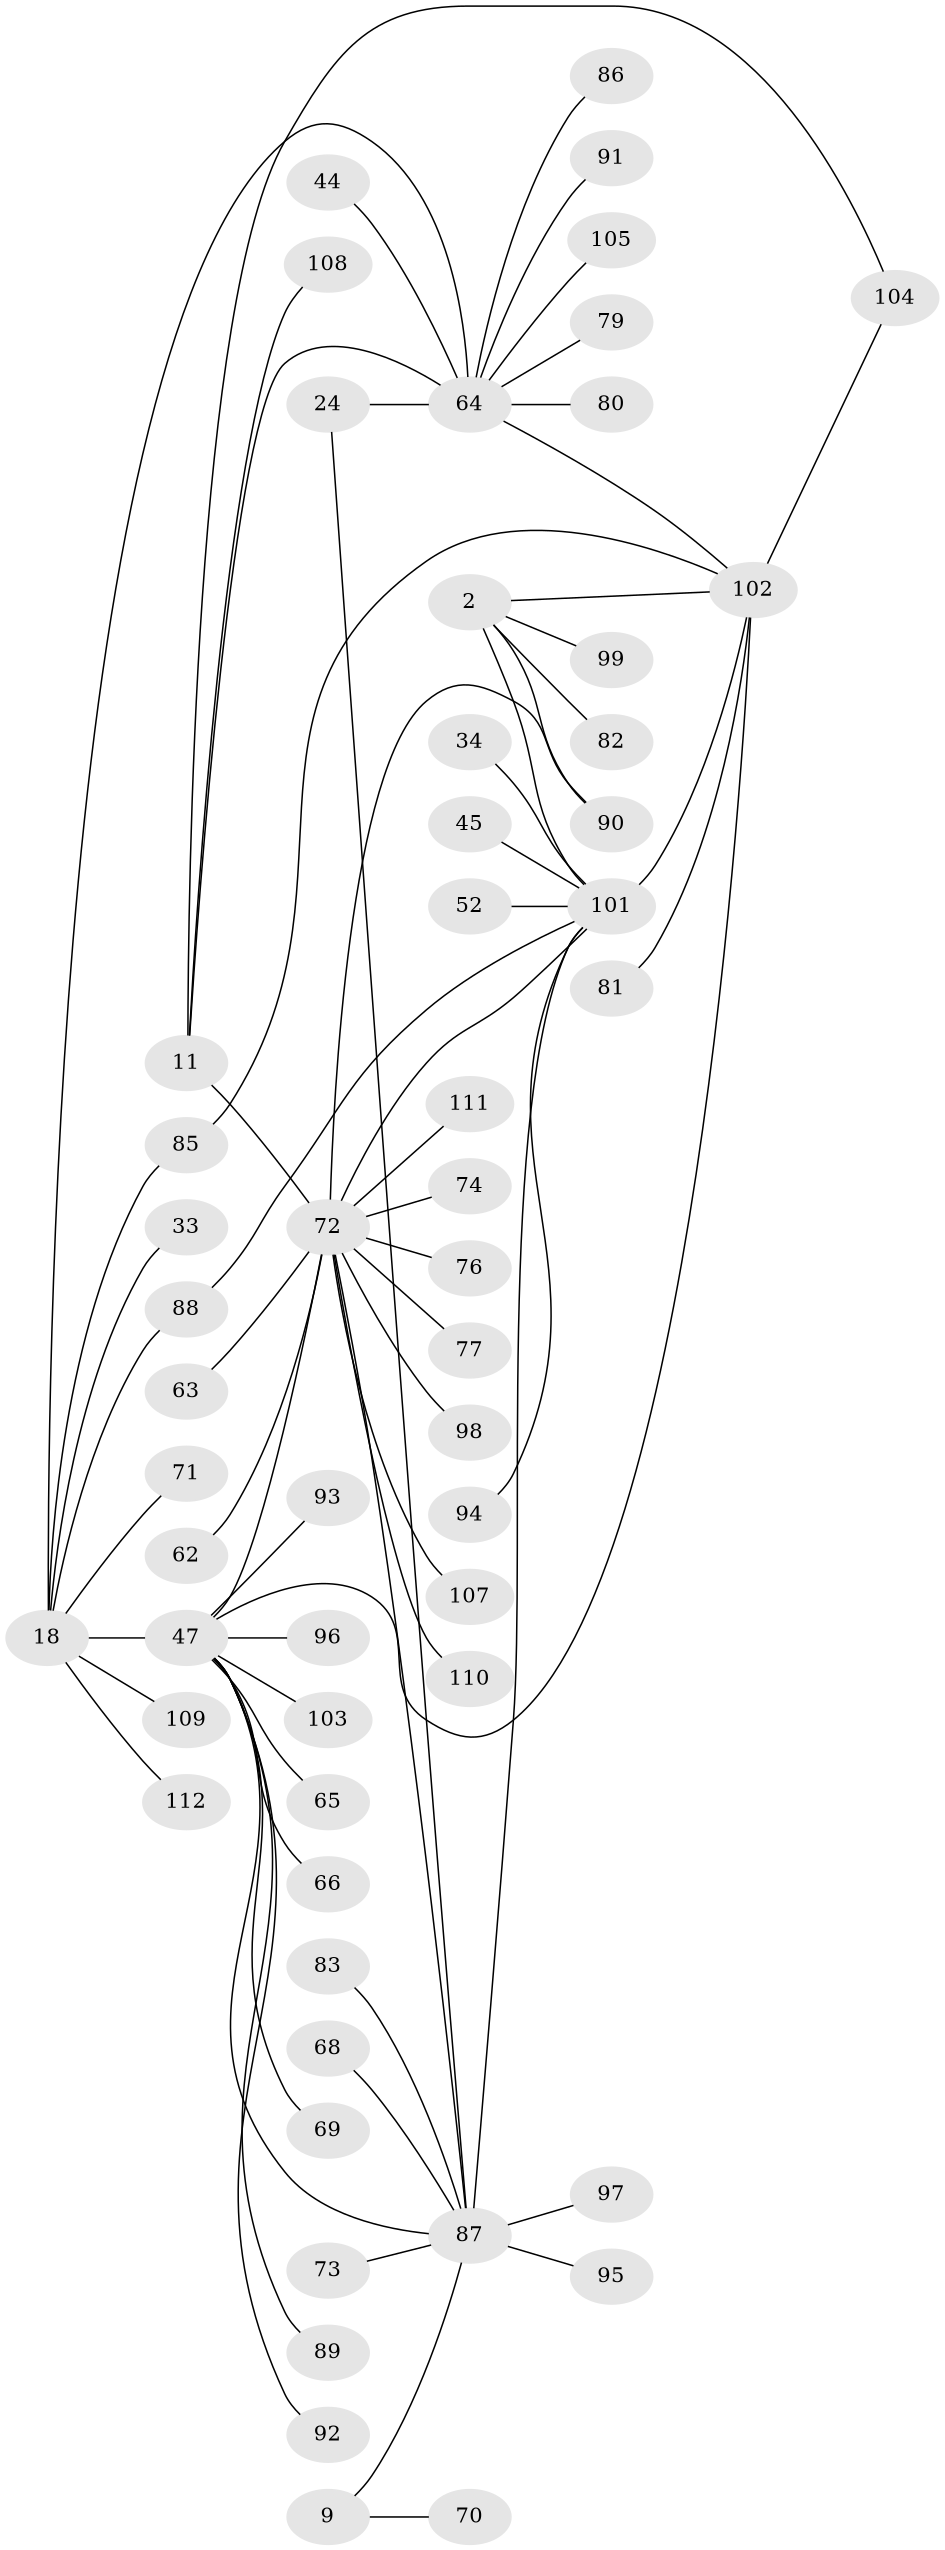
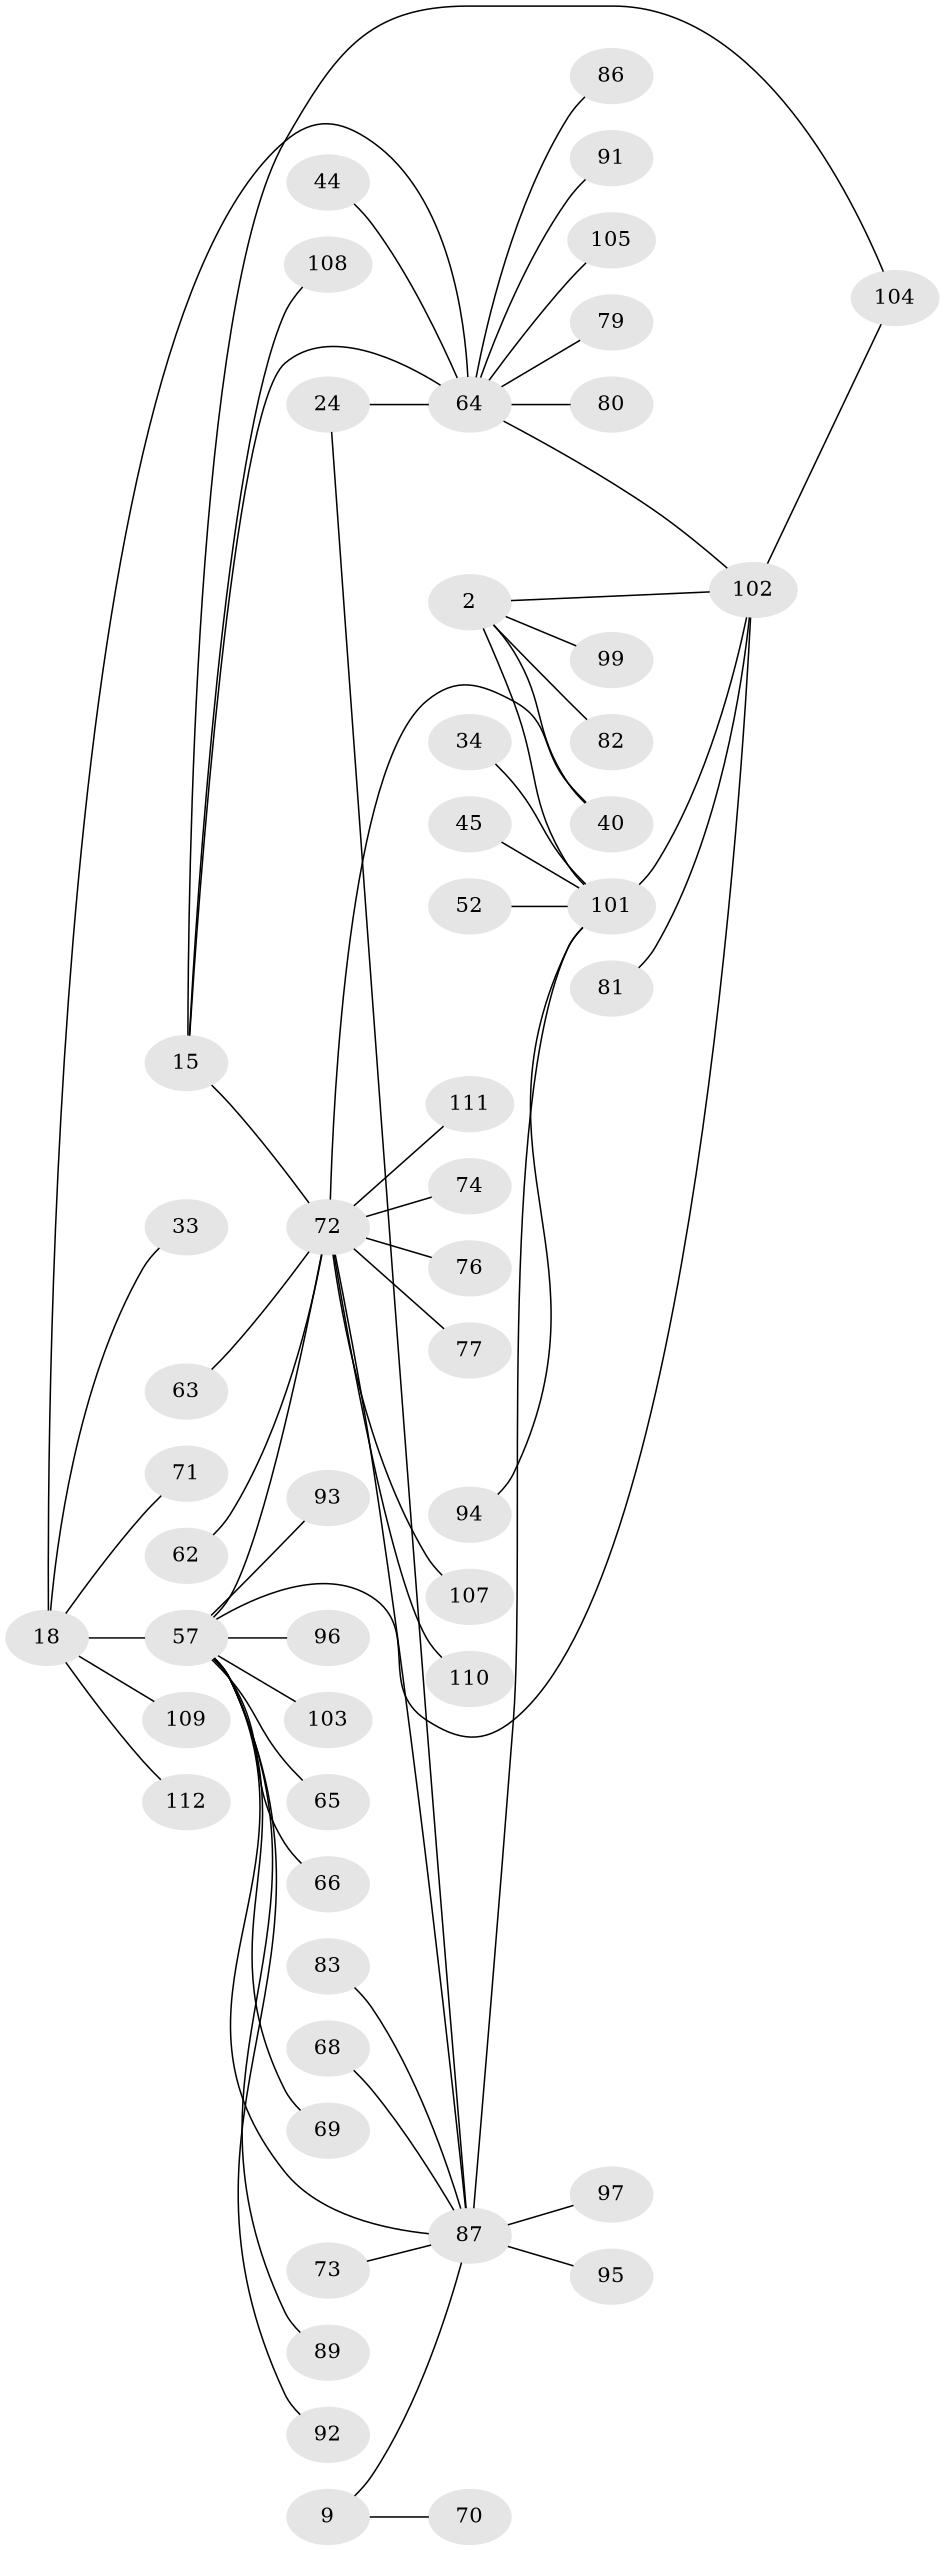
(612, 824) -> (612, 824)
(443, 1046) -> none
(186, 1063) -> (186, 1063)
(186, 1145) -> none
(186, 1309) -> none
(470, 1433) -> none
(186, 1638) -> (186, 1638)
